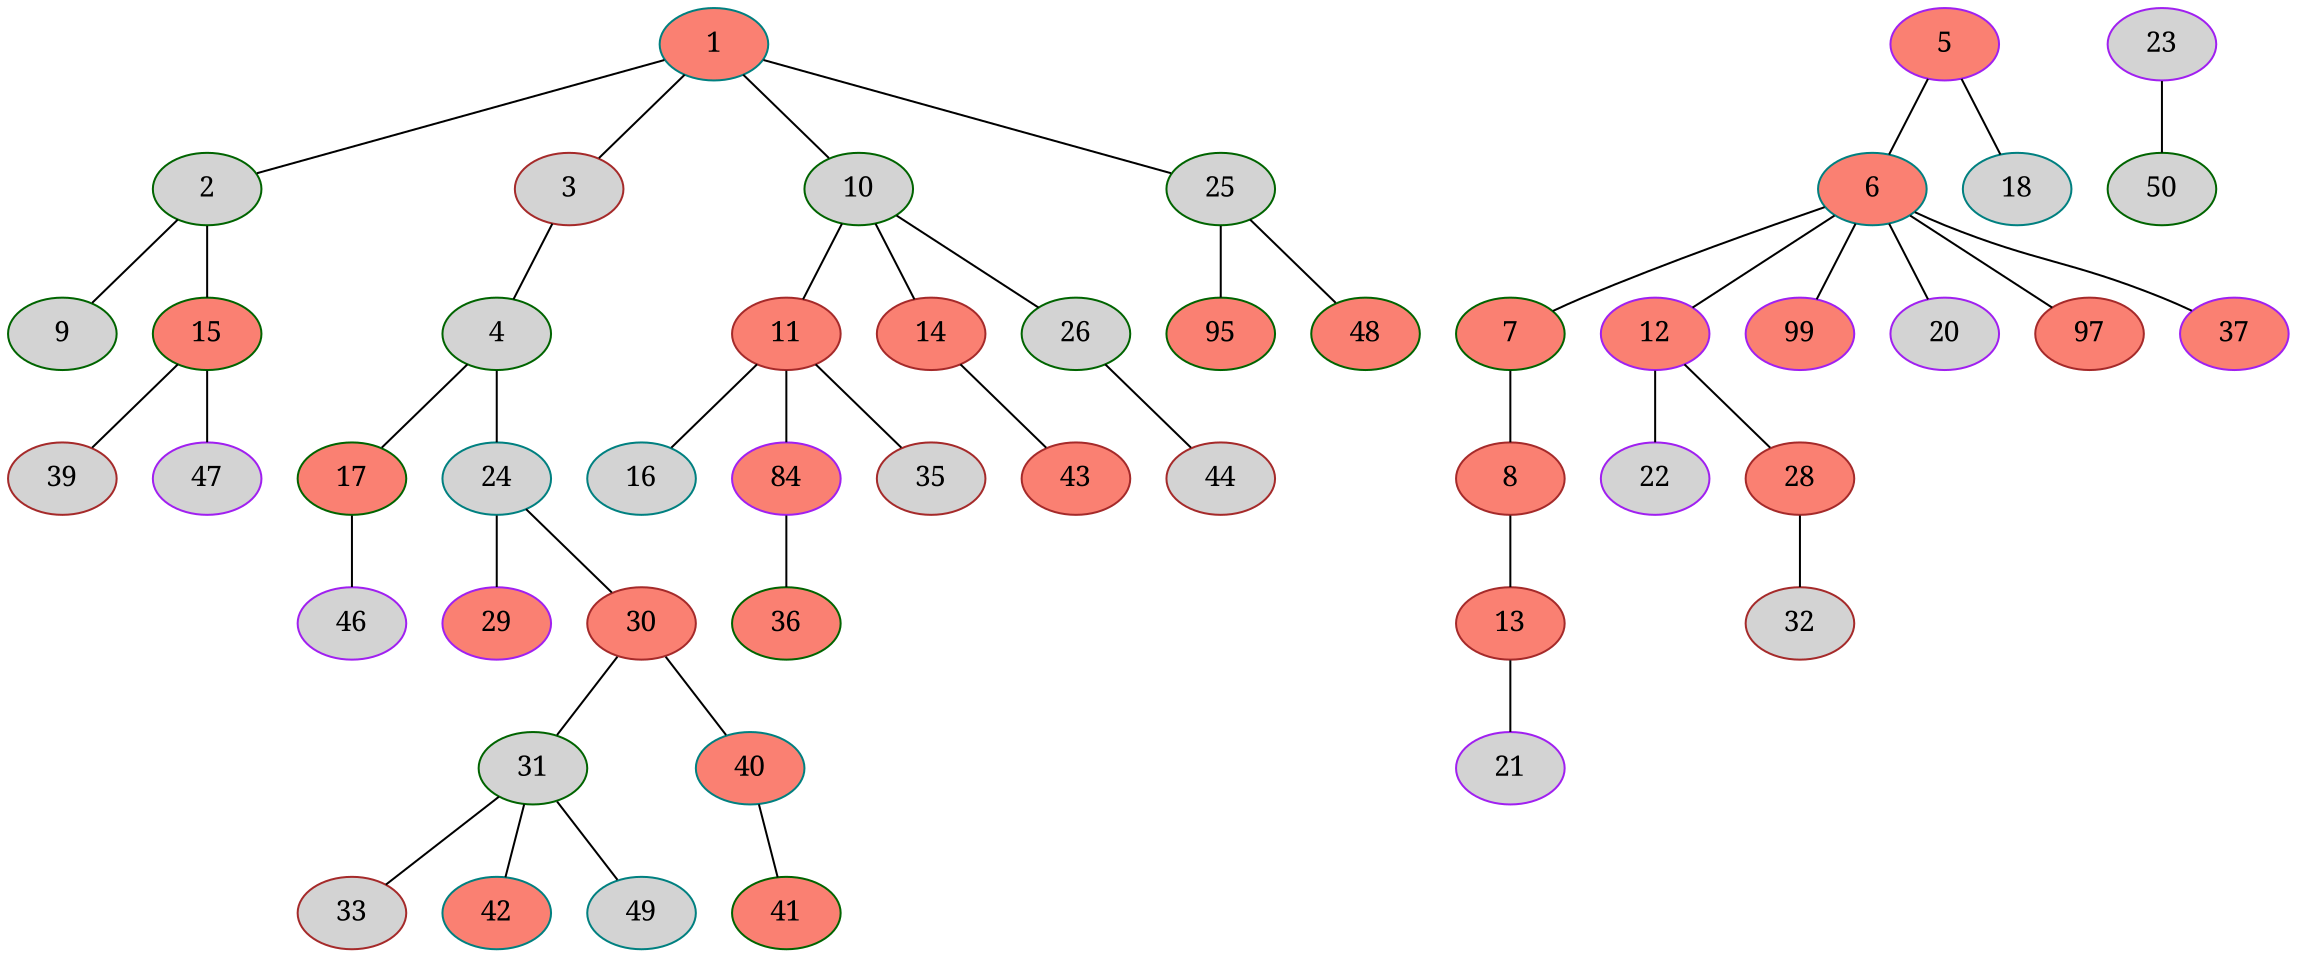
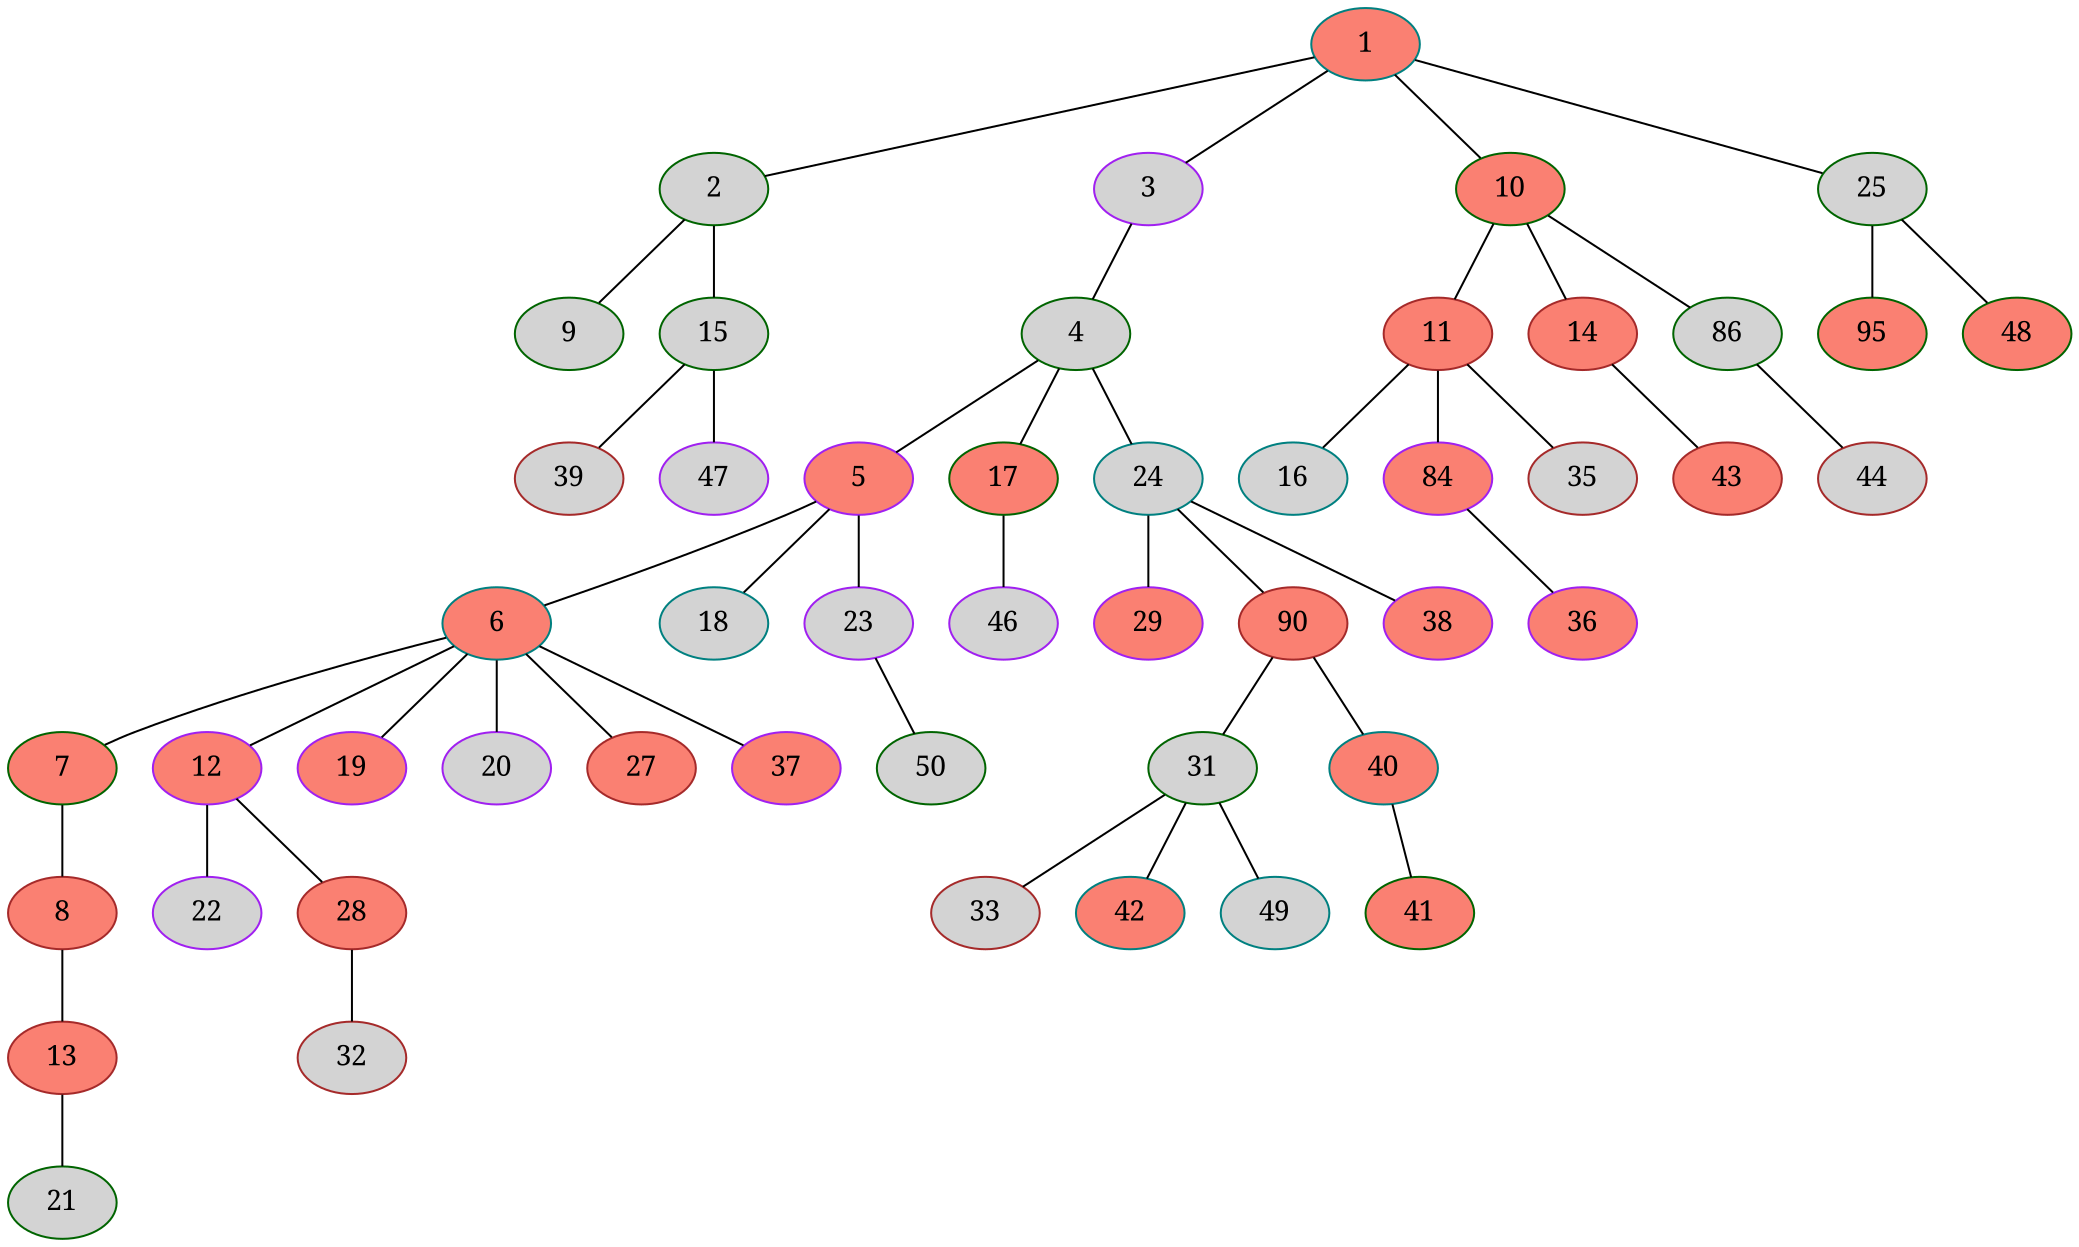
(569, 189) -> (1148, 189)
(859, 189) -> (1510, 189)
(207, 334) -> (714, 334)
(1076, 334) -> (1728, 334)
(1800, 334) -> (352, 768)
(2090, 334) -> (642, 768)
none -> (967, 406)
none -> (859, 551)
(642, 623) -> (1293, 623)
(786, 623) -> (1583, 623)
none -> (1438, 623)
(1510, 768) -> (62, 1203)
